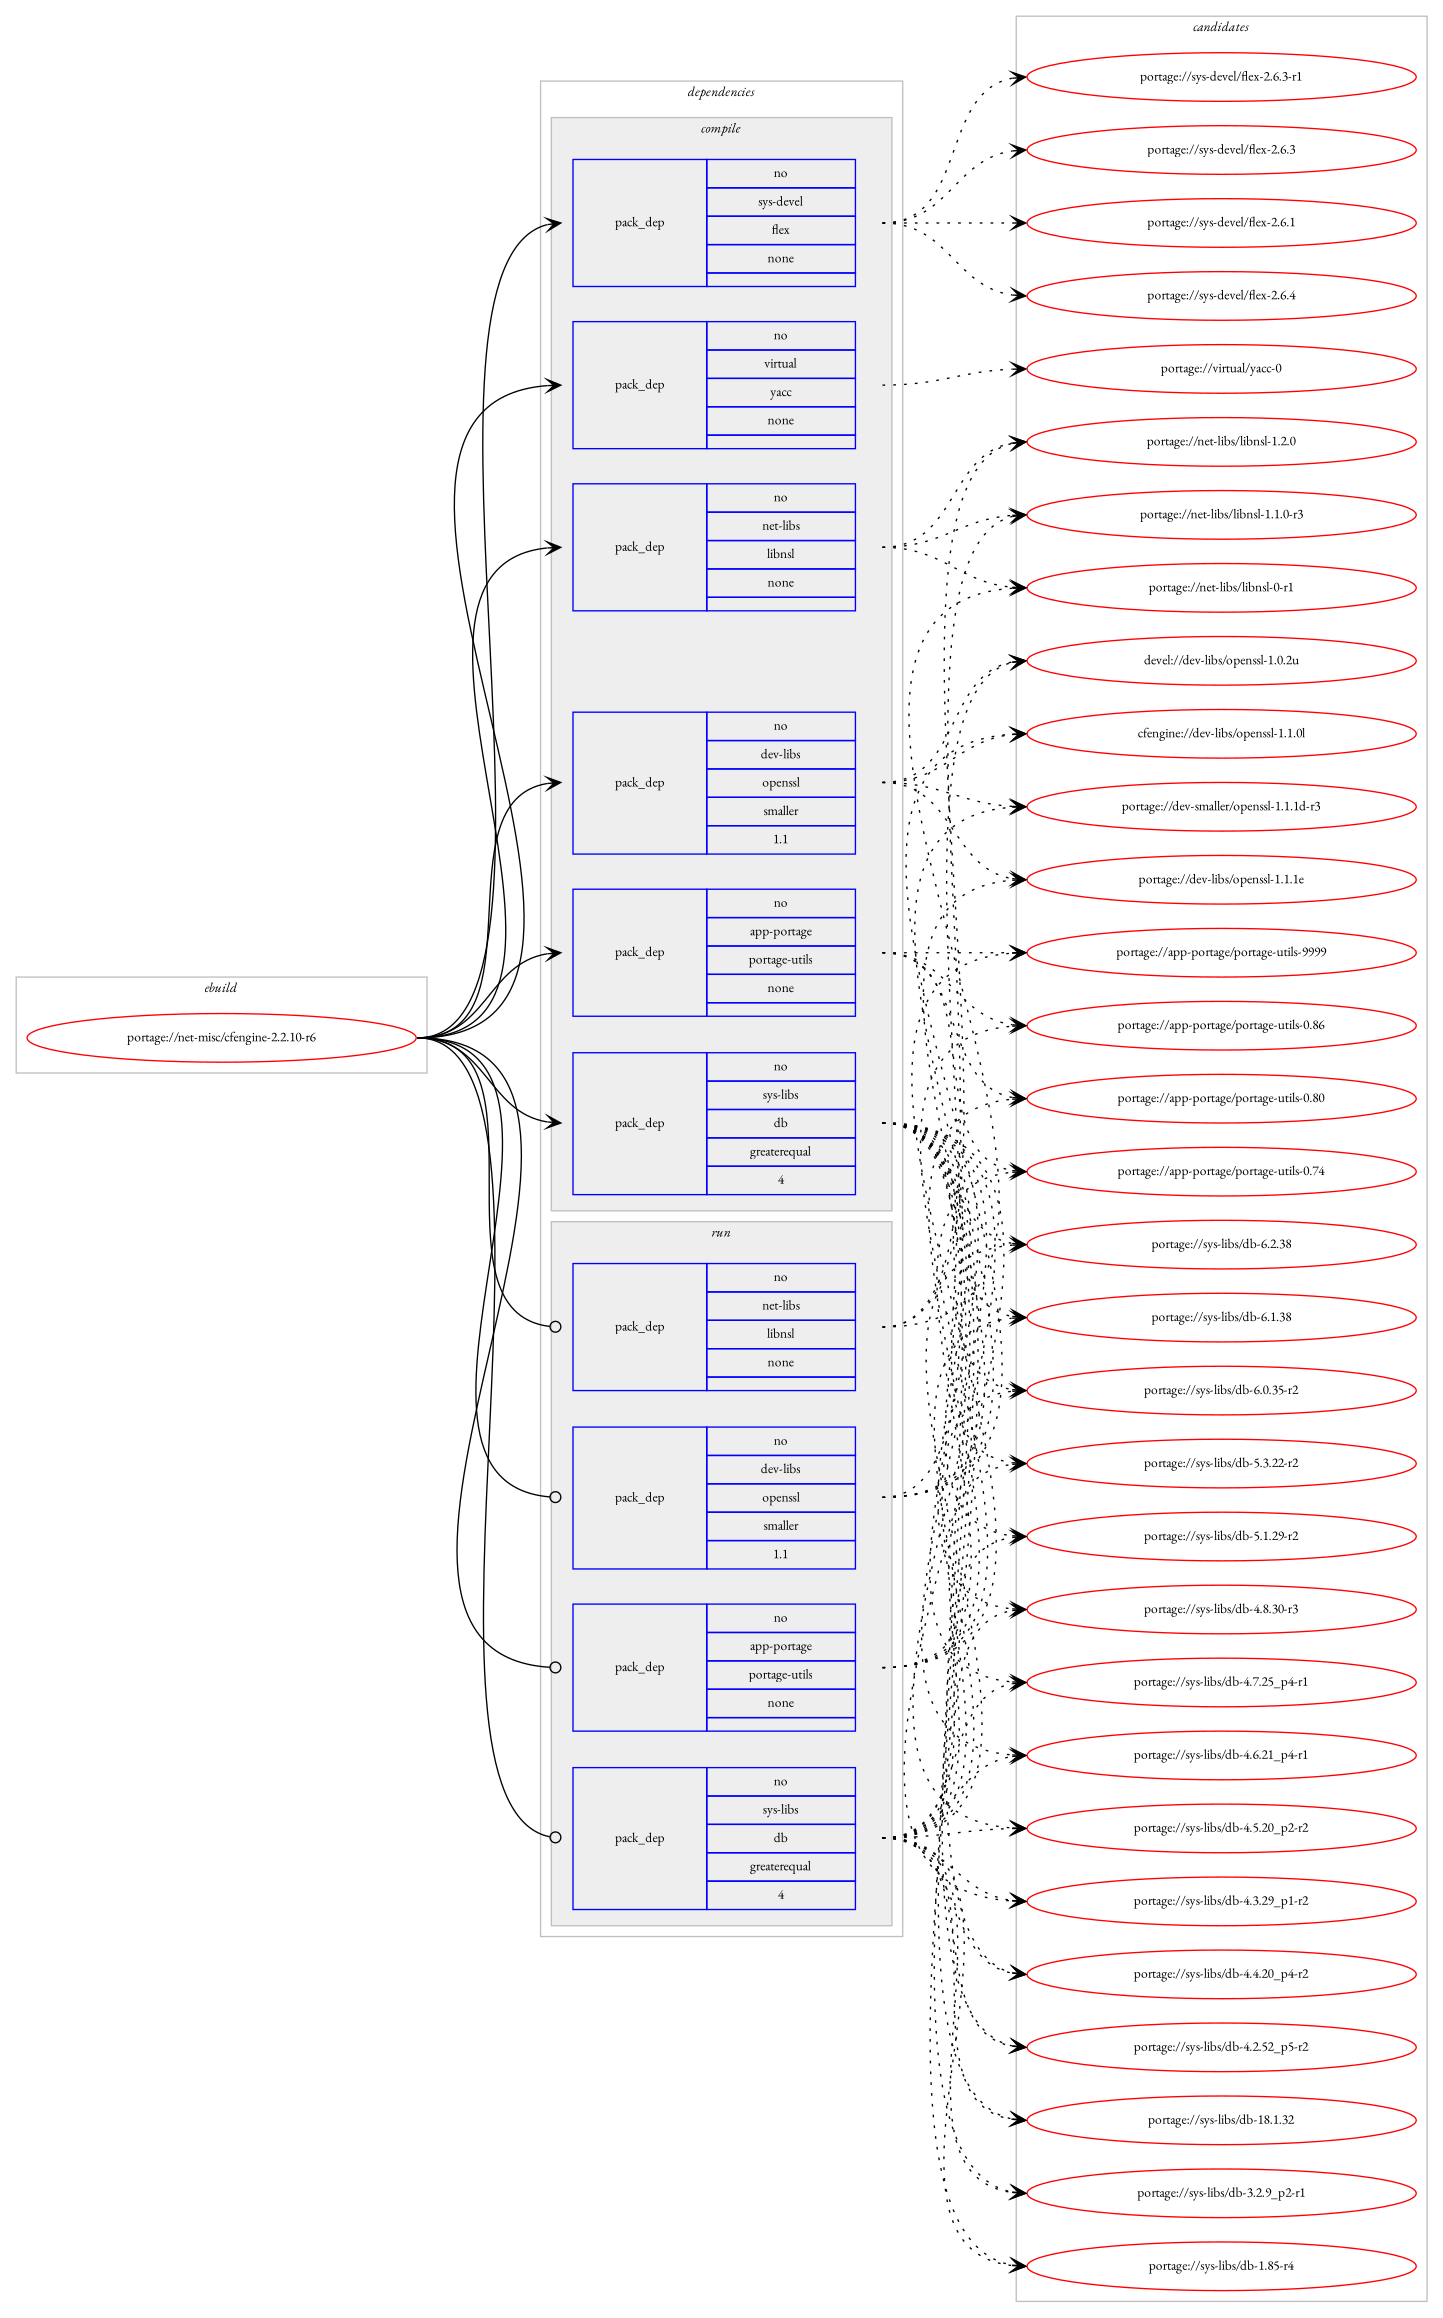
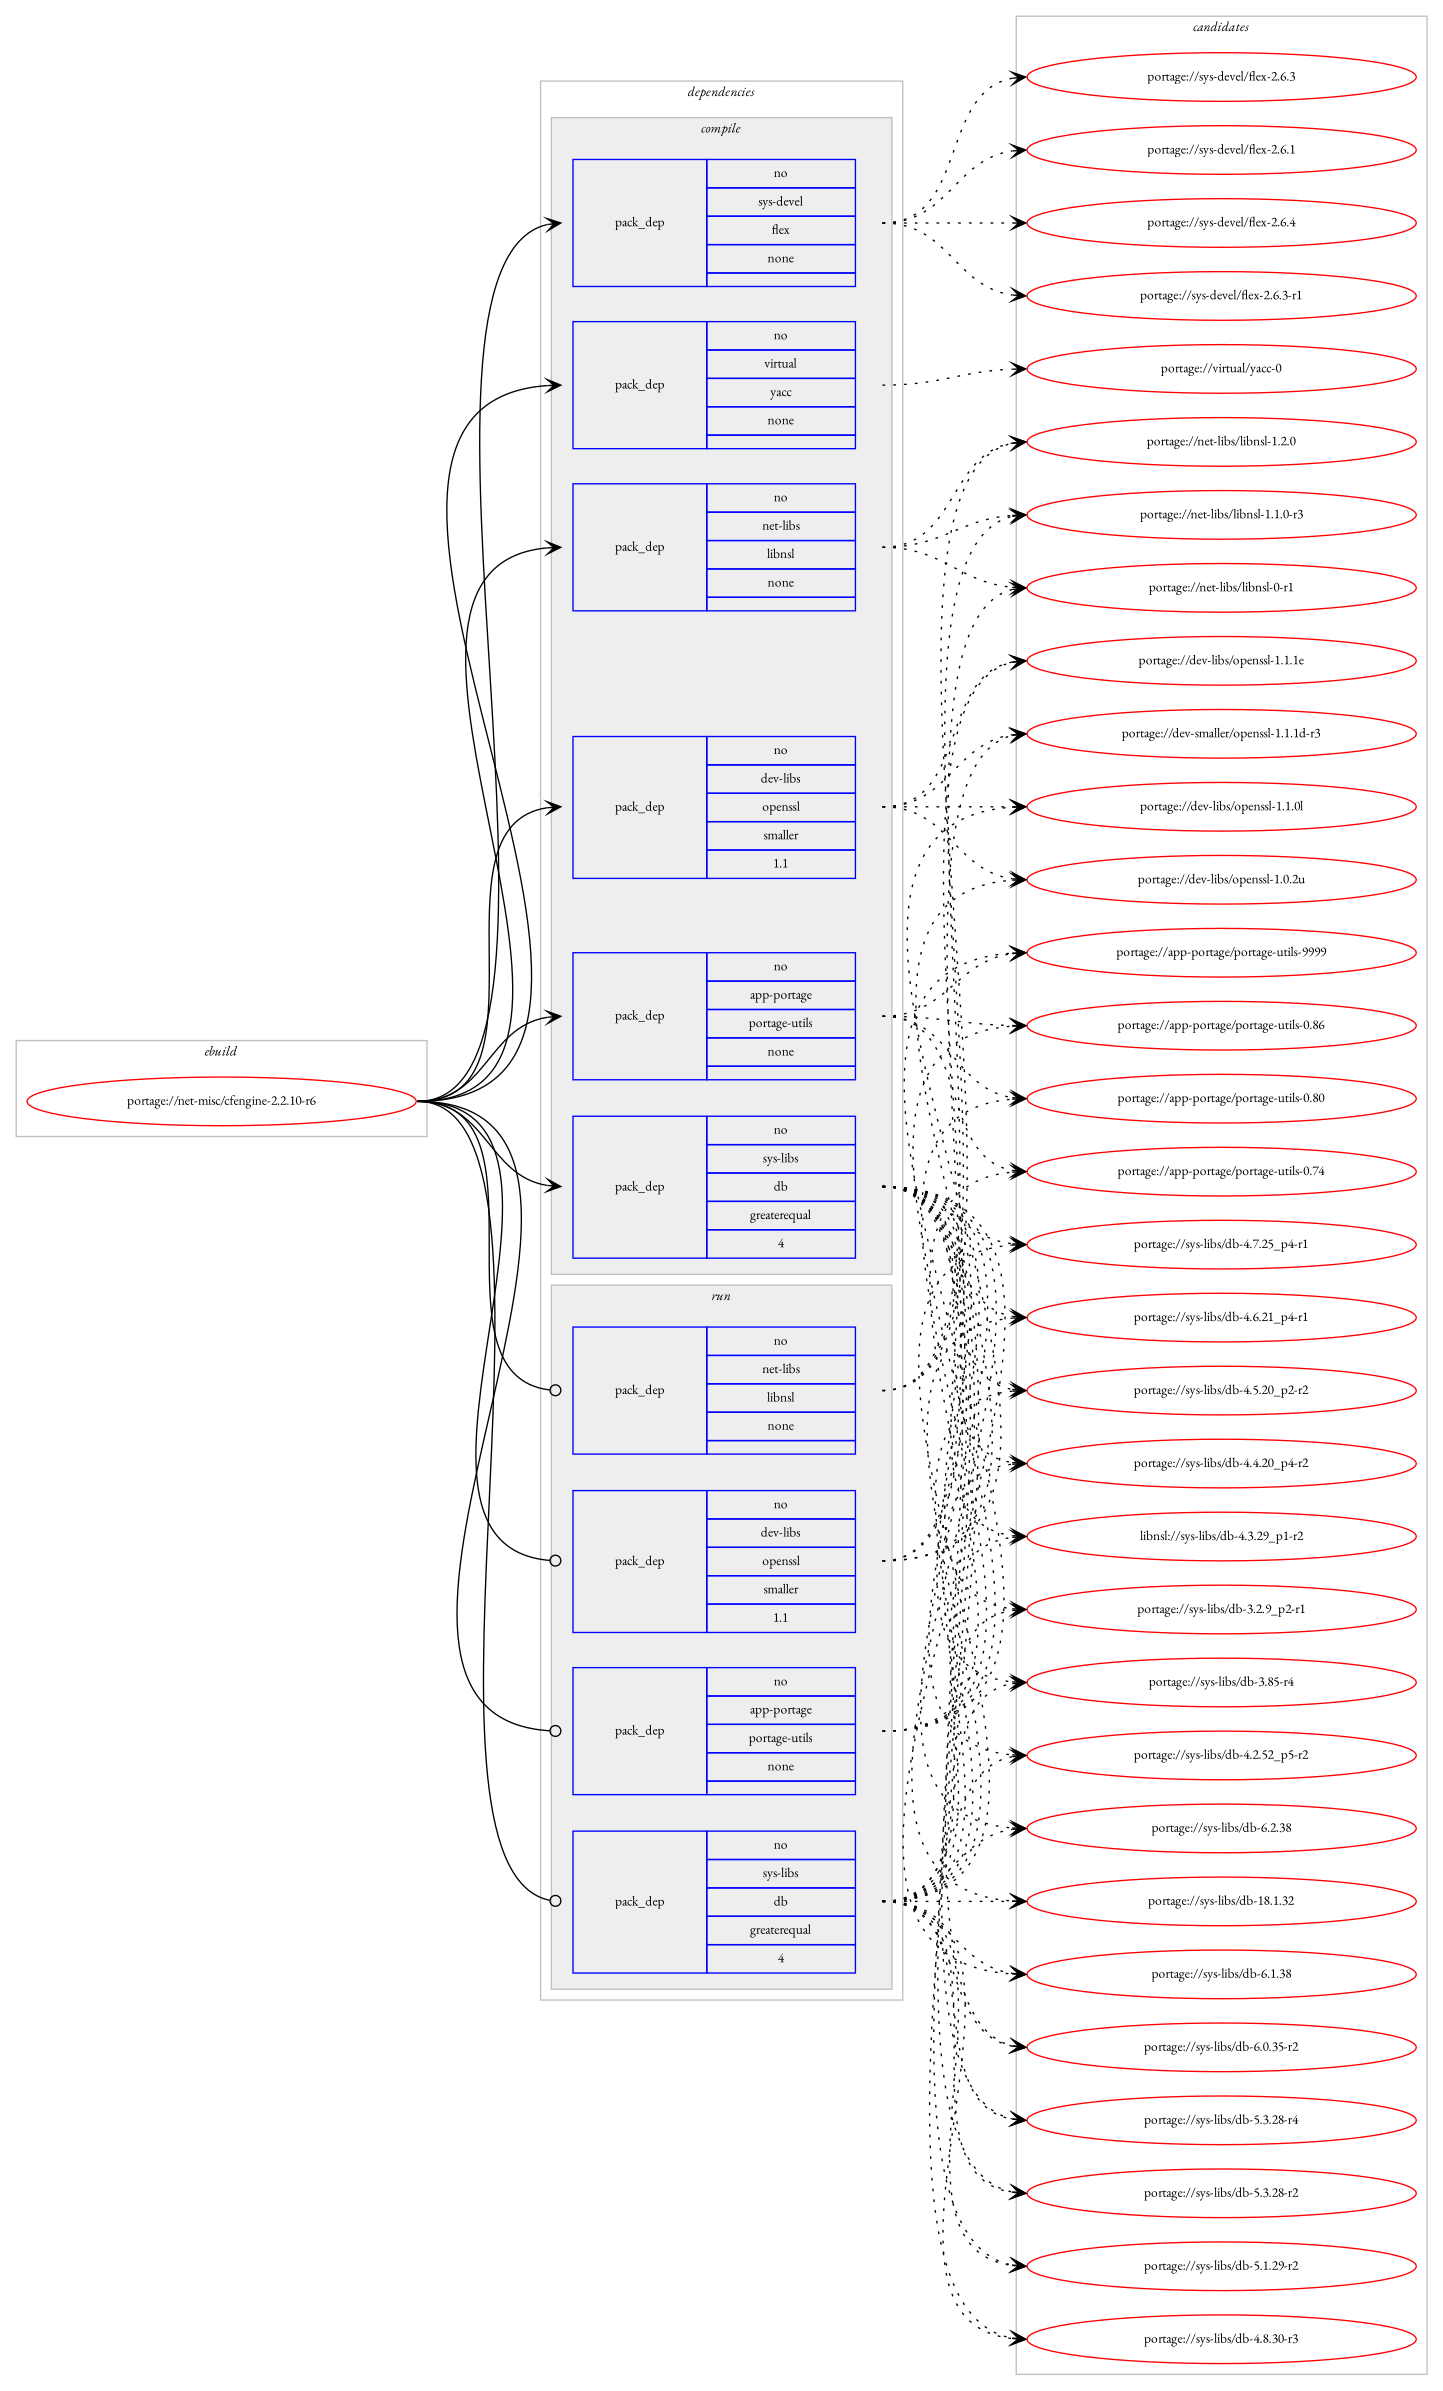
(1222, 661) -> (1222, 880)
(1222, 734) -> (1222, 807)
(1222, 1464) -> (1222, 2193)
(1222, 1901) -> (1222, 1537)
none -> (1222, 2120)
(1222, 2266) -> (1222, 1682)
